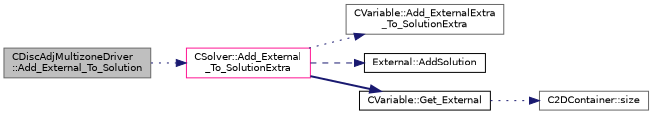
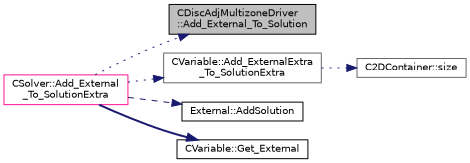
(77, 63) -> (242, 19)
(164, 63) -> (137, 55)
(510, 101) -> (334, 68)
